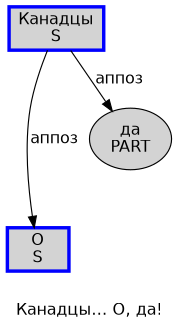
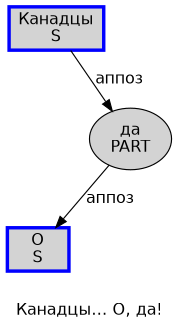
(28, 132) -> (86, 192)
